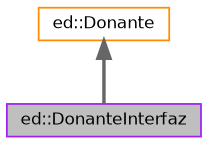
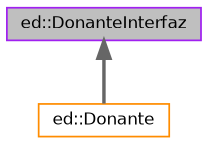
(104, 81) -> (104, 81)
